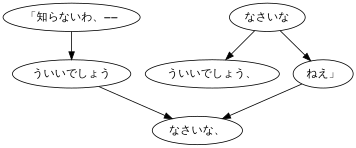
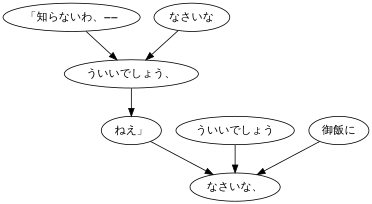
(72, 42) -> (99, 43)
(293, 43) -> (131, 98)
none -> (339, 130)
